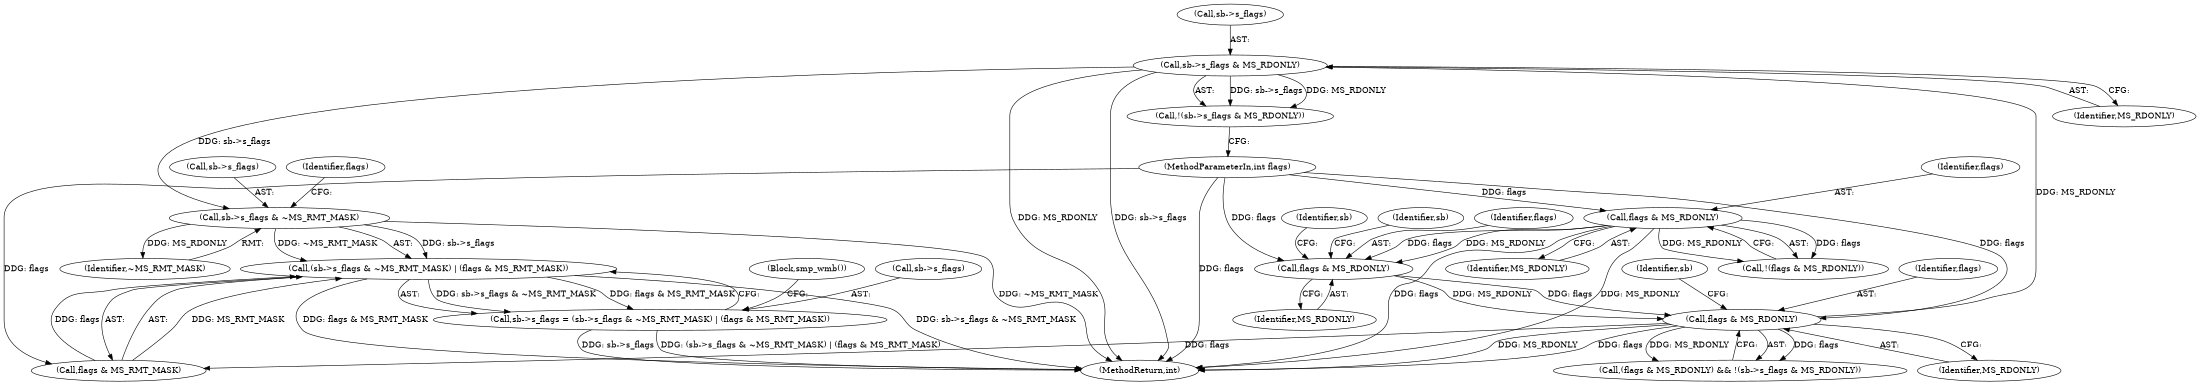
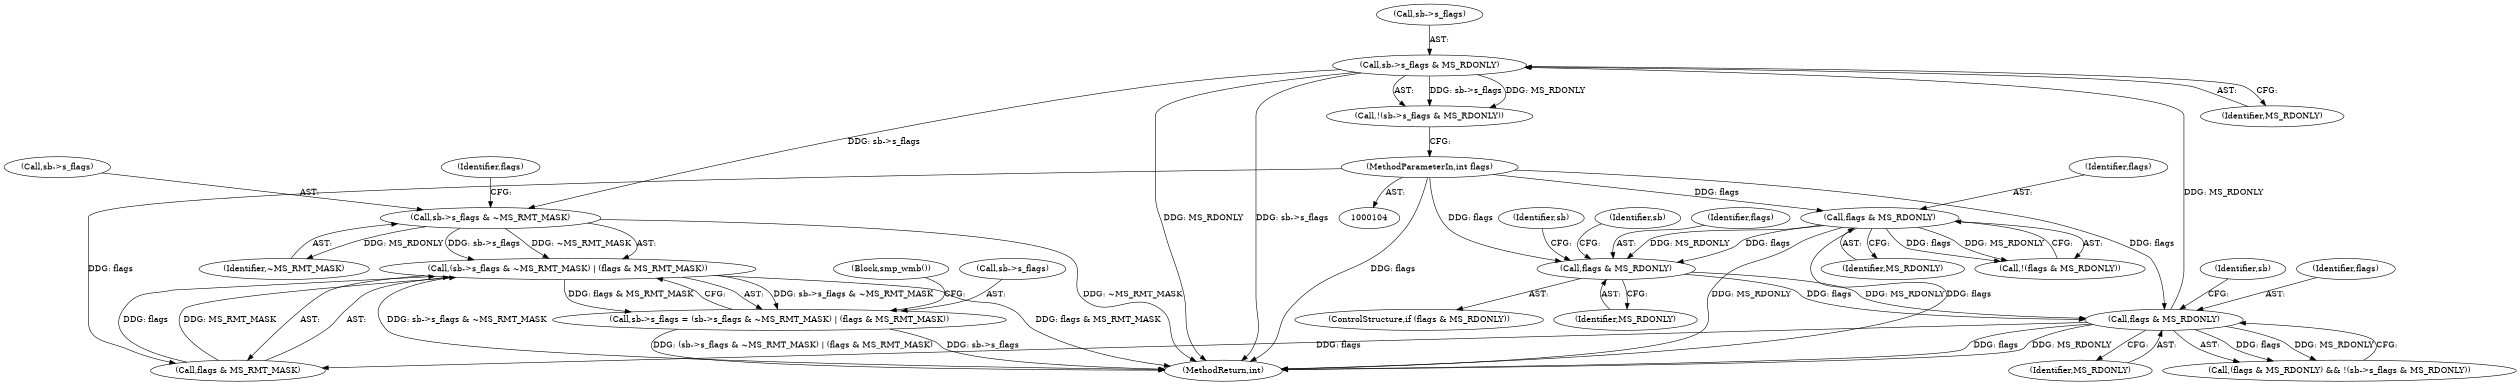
none -> (1369, 218)
(254, 244) -> (324, 244)
none -> (1419, 320)
